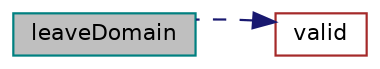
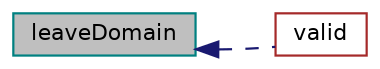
(224, 20) -> (247, 49)
